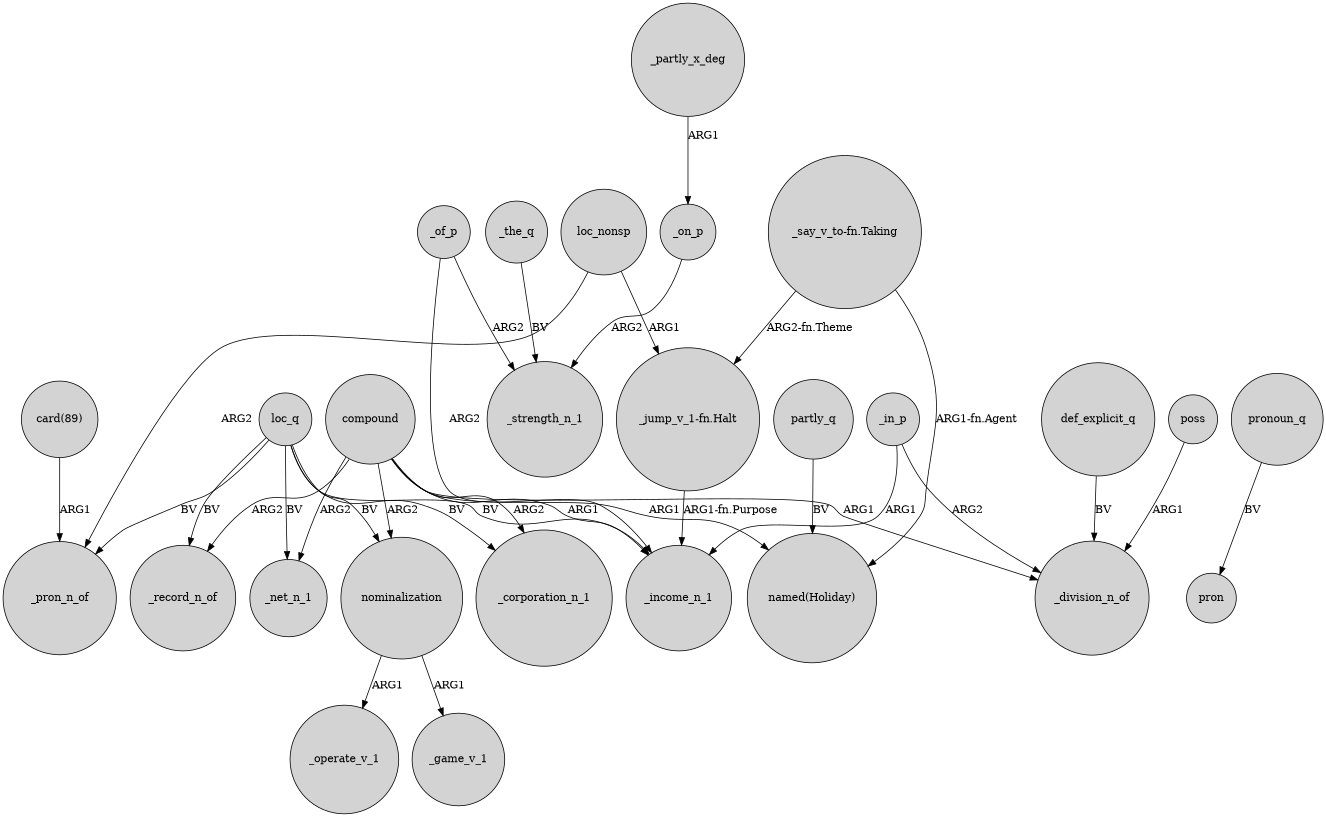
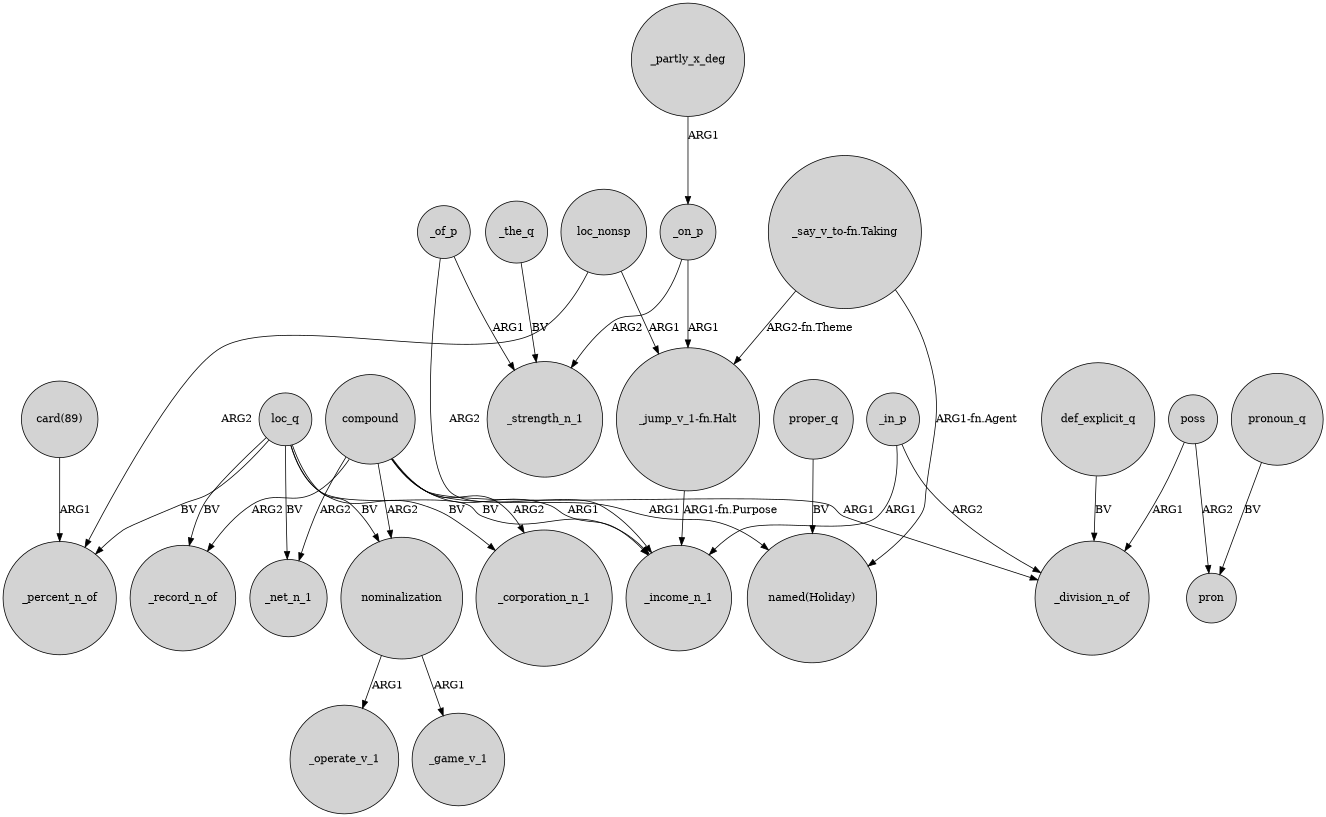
none -> (688, 300)
(509, 328) -> (509, 328)
(813, 419) -> (813, 419)
none -> (1202, 505)
(60, 598) -> (60, 598)
